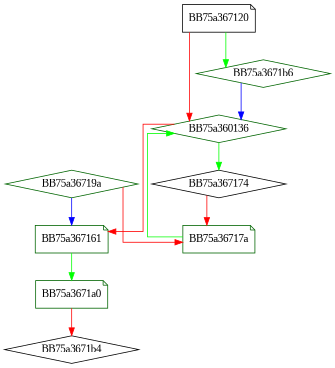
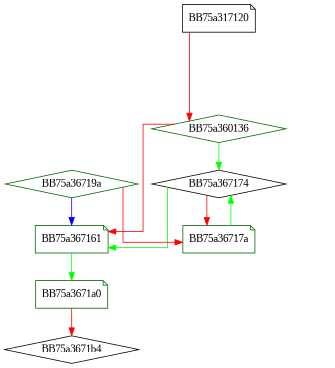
(219, 18) -> (219, 18)
(263, 74) -> none
(147, 193) -> (231, 214)
none -> (166, 248)
